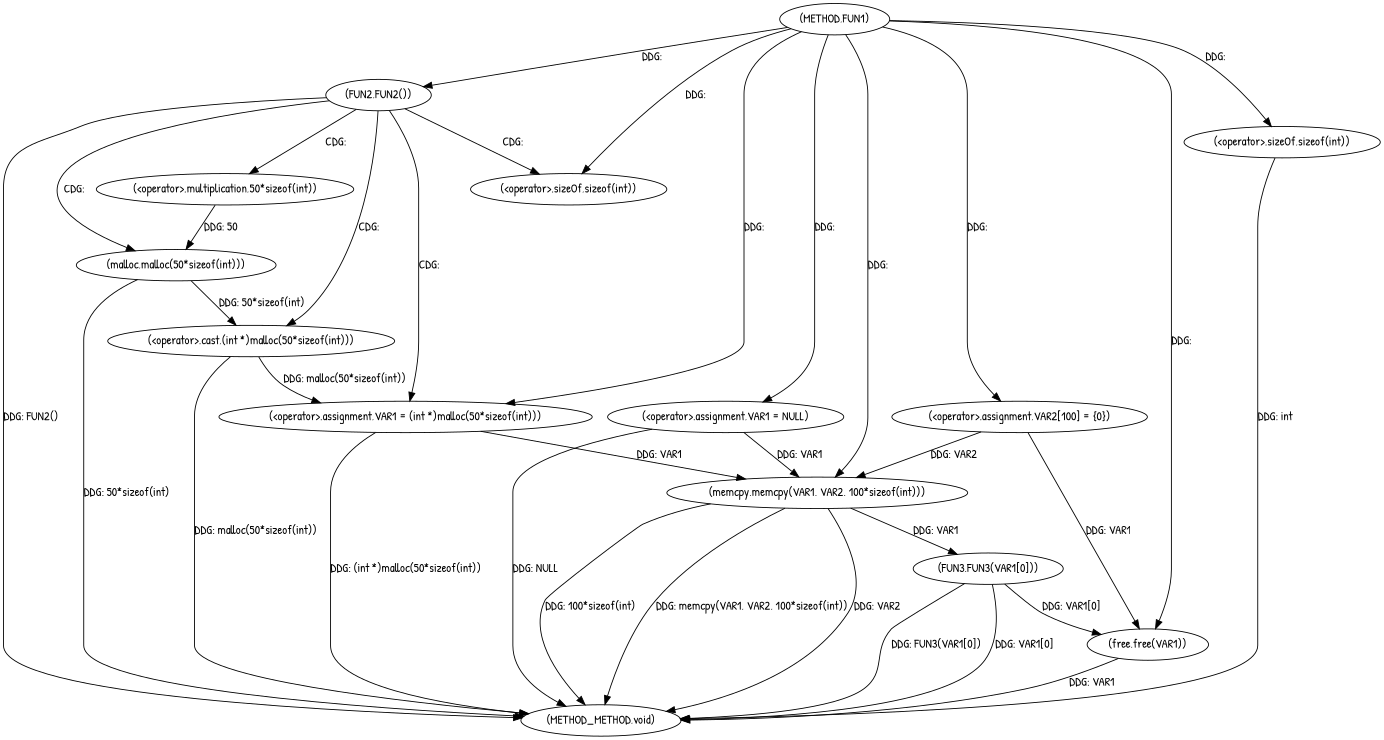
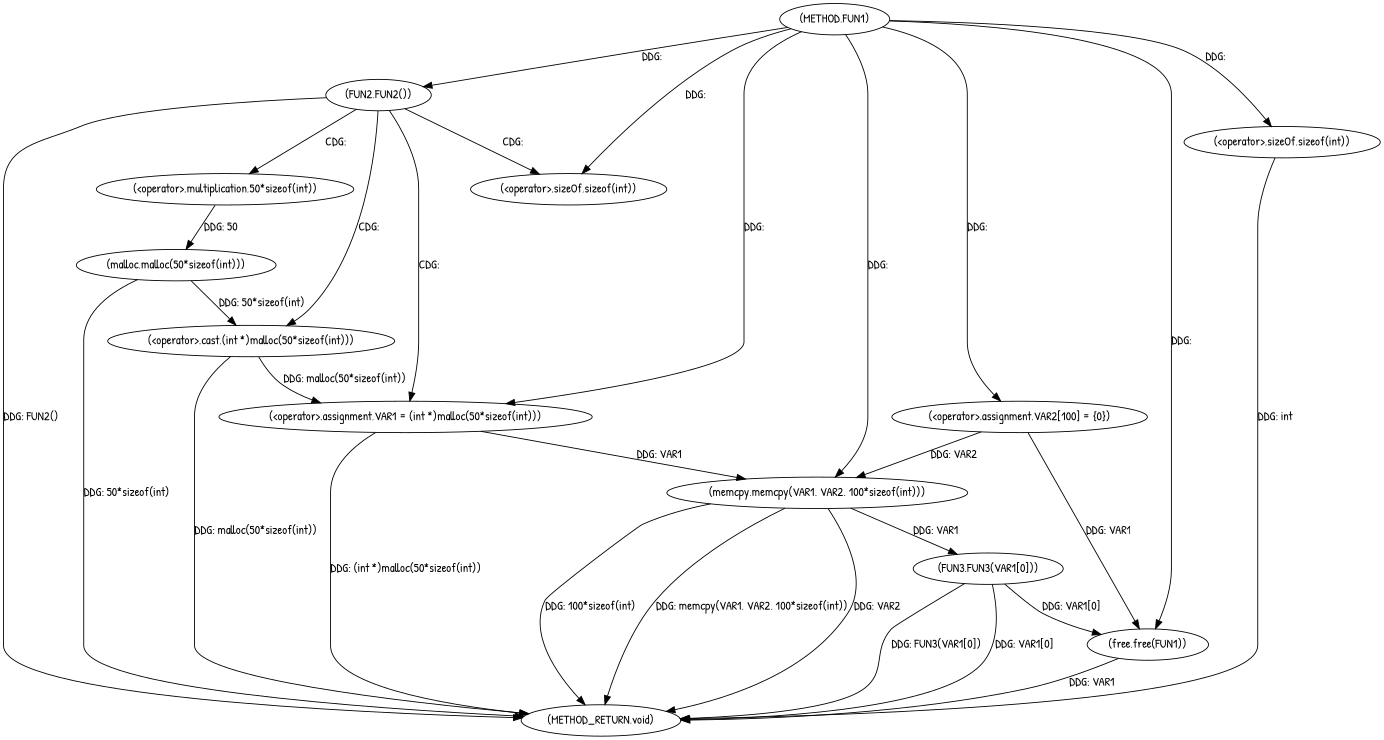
(137, 136) -> none
(726, 417) -> none
(1148, 645) -> (1148, 645)
(601, 720) -> (601, 720)
